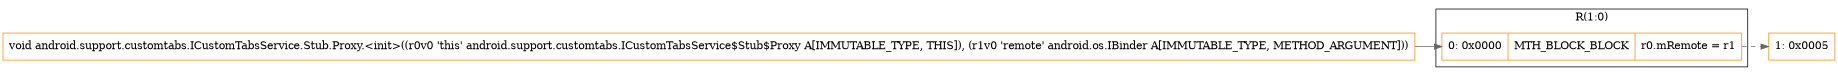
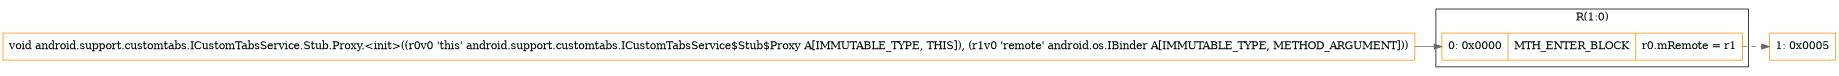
(1572, 46) -> (1572, 46)
